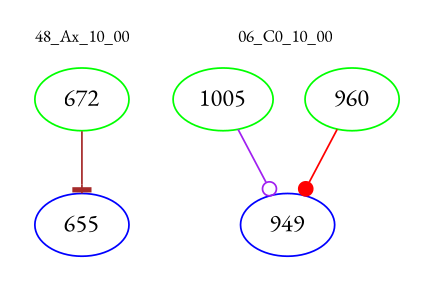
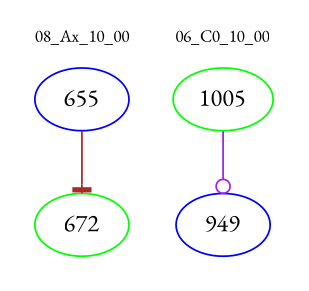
(83, 37) -> (83, 37)
(352, 99) -> none
(82, 158) -> (82, 158)
